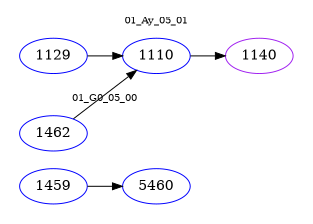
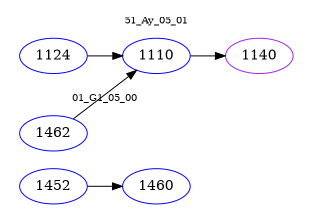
(156, 21) -> (156, 21)
(53, 56) -> (53, 56)
(105, 99) -> (105, 99)
(53, 186) -> (53, 186)
(156, 186) -> (156, 186)
